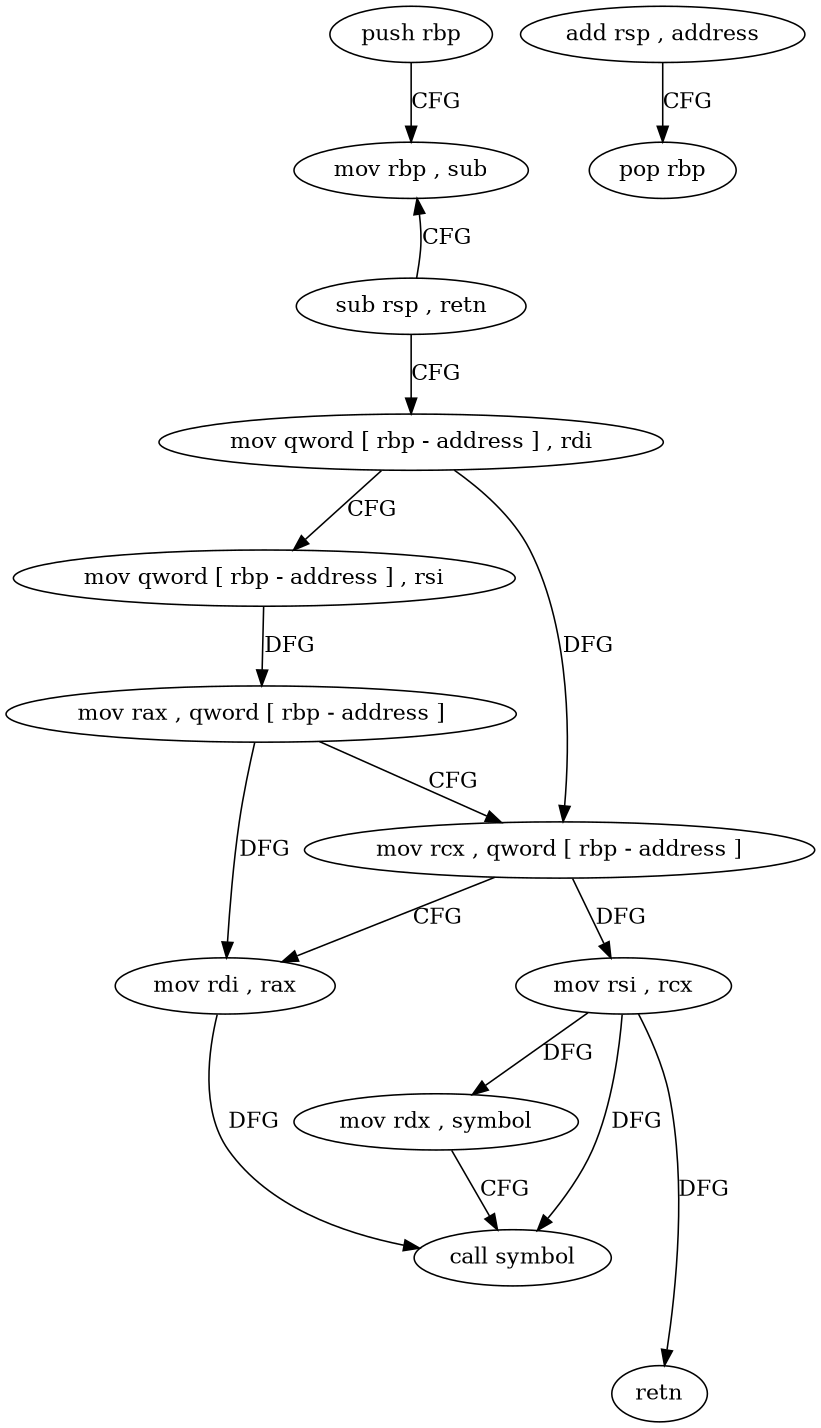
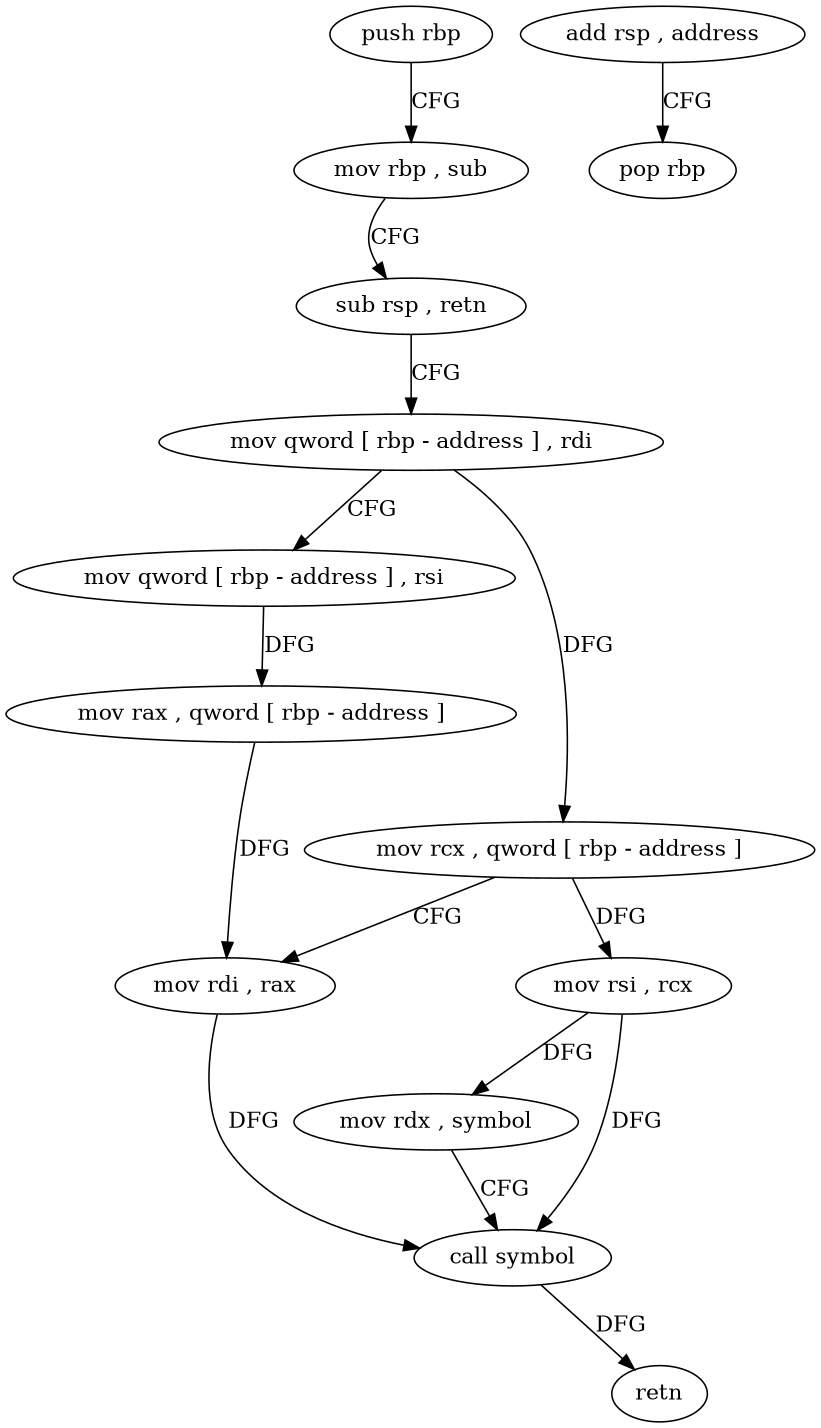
(421, 246) -> (369, 231)
(403, 779) -> none
(678, 1179) -> (582, 1322)
